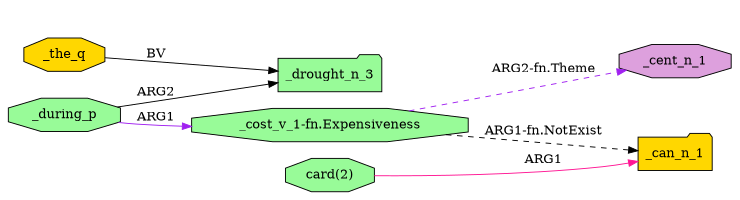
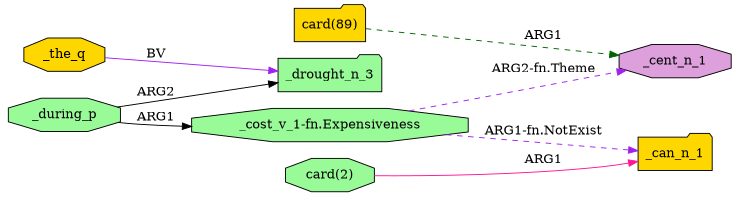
none -> (330, 25)
(187, 64) -> (187, 64)
(150, 125) -> (150, 125)
(537, 142) -> (537, 142)
